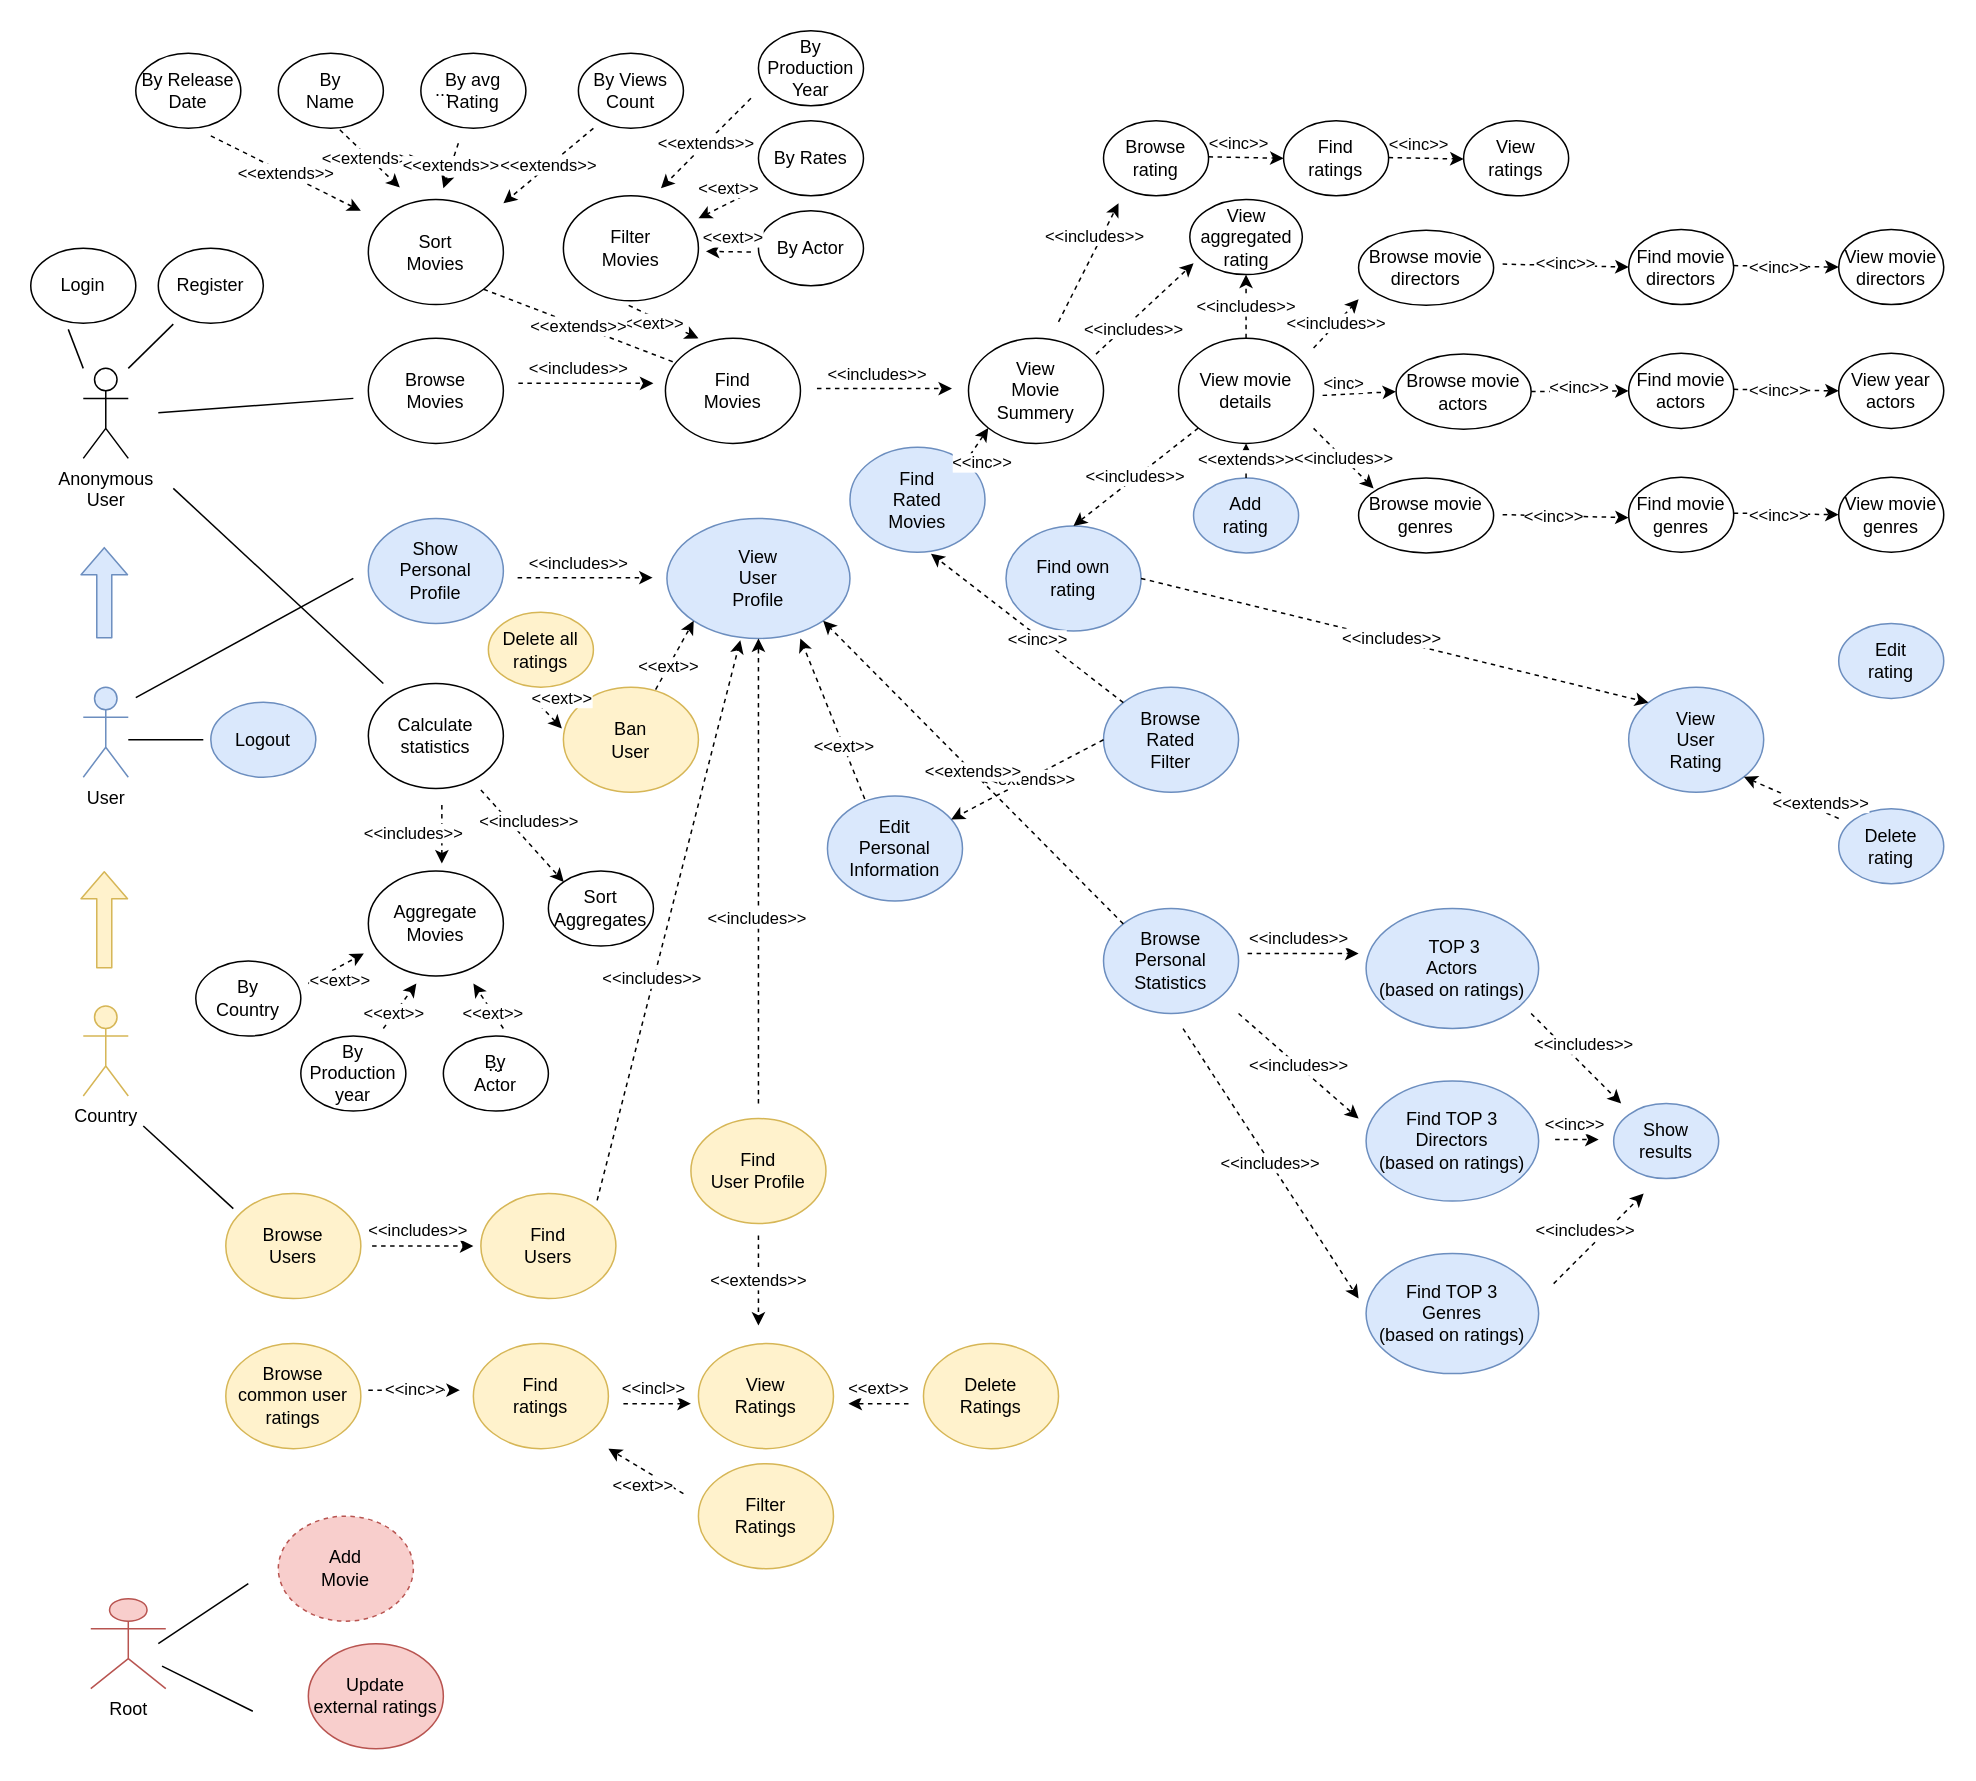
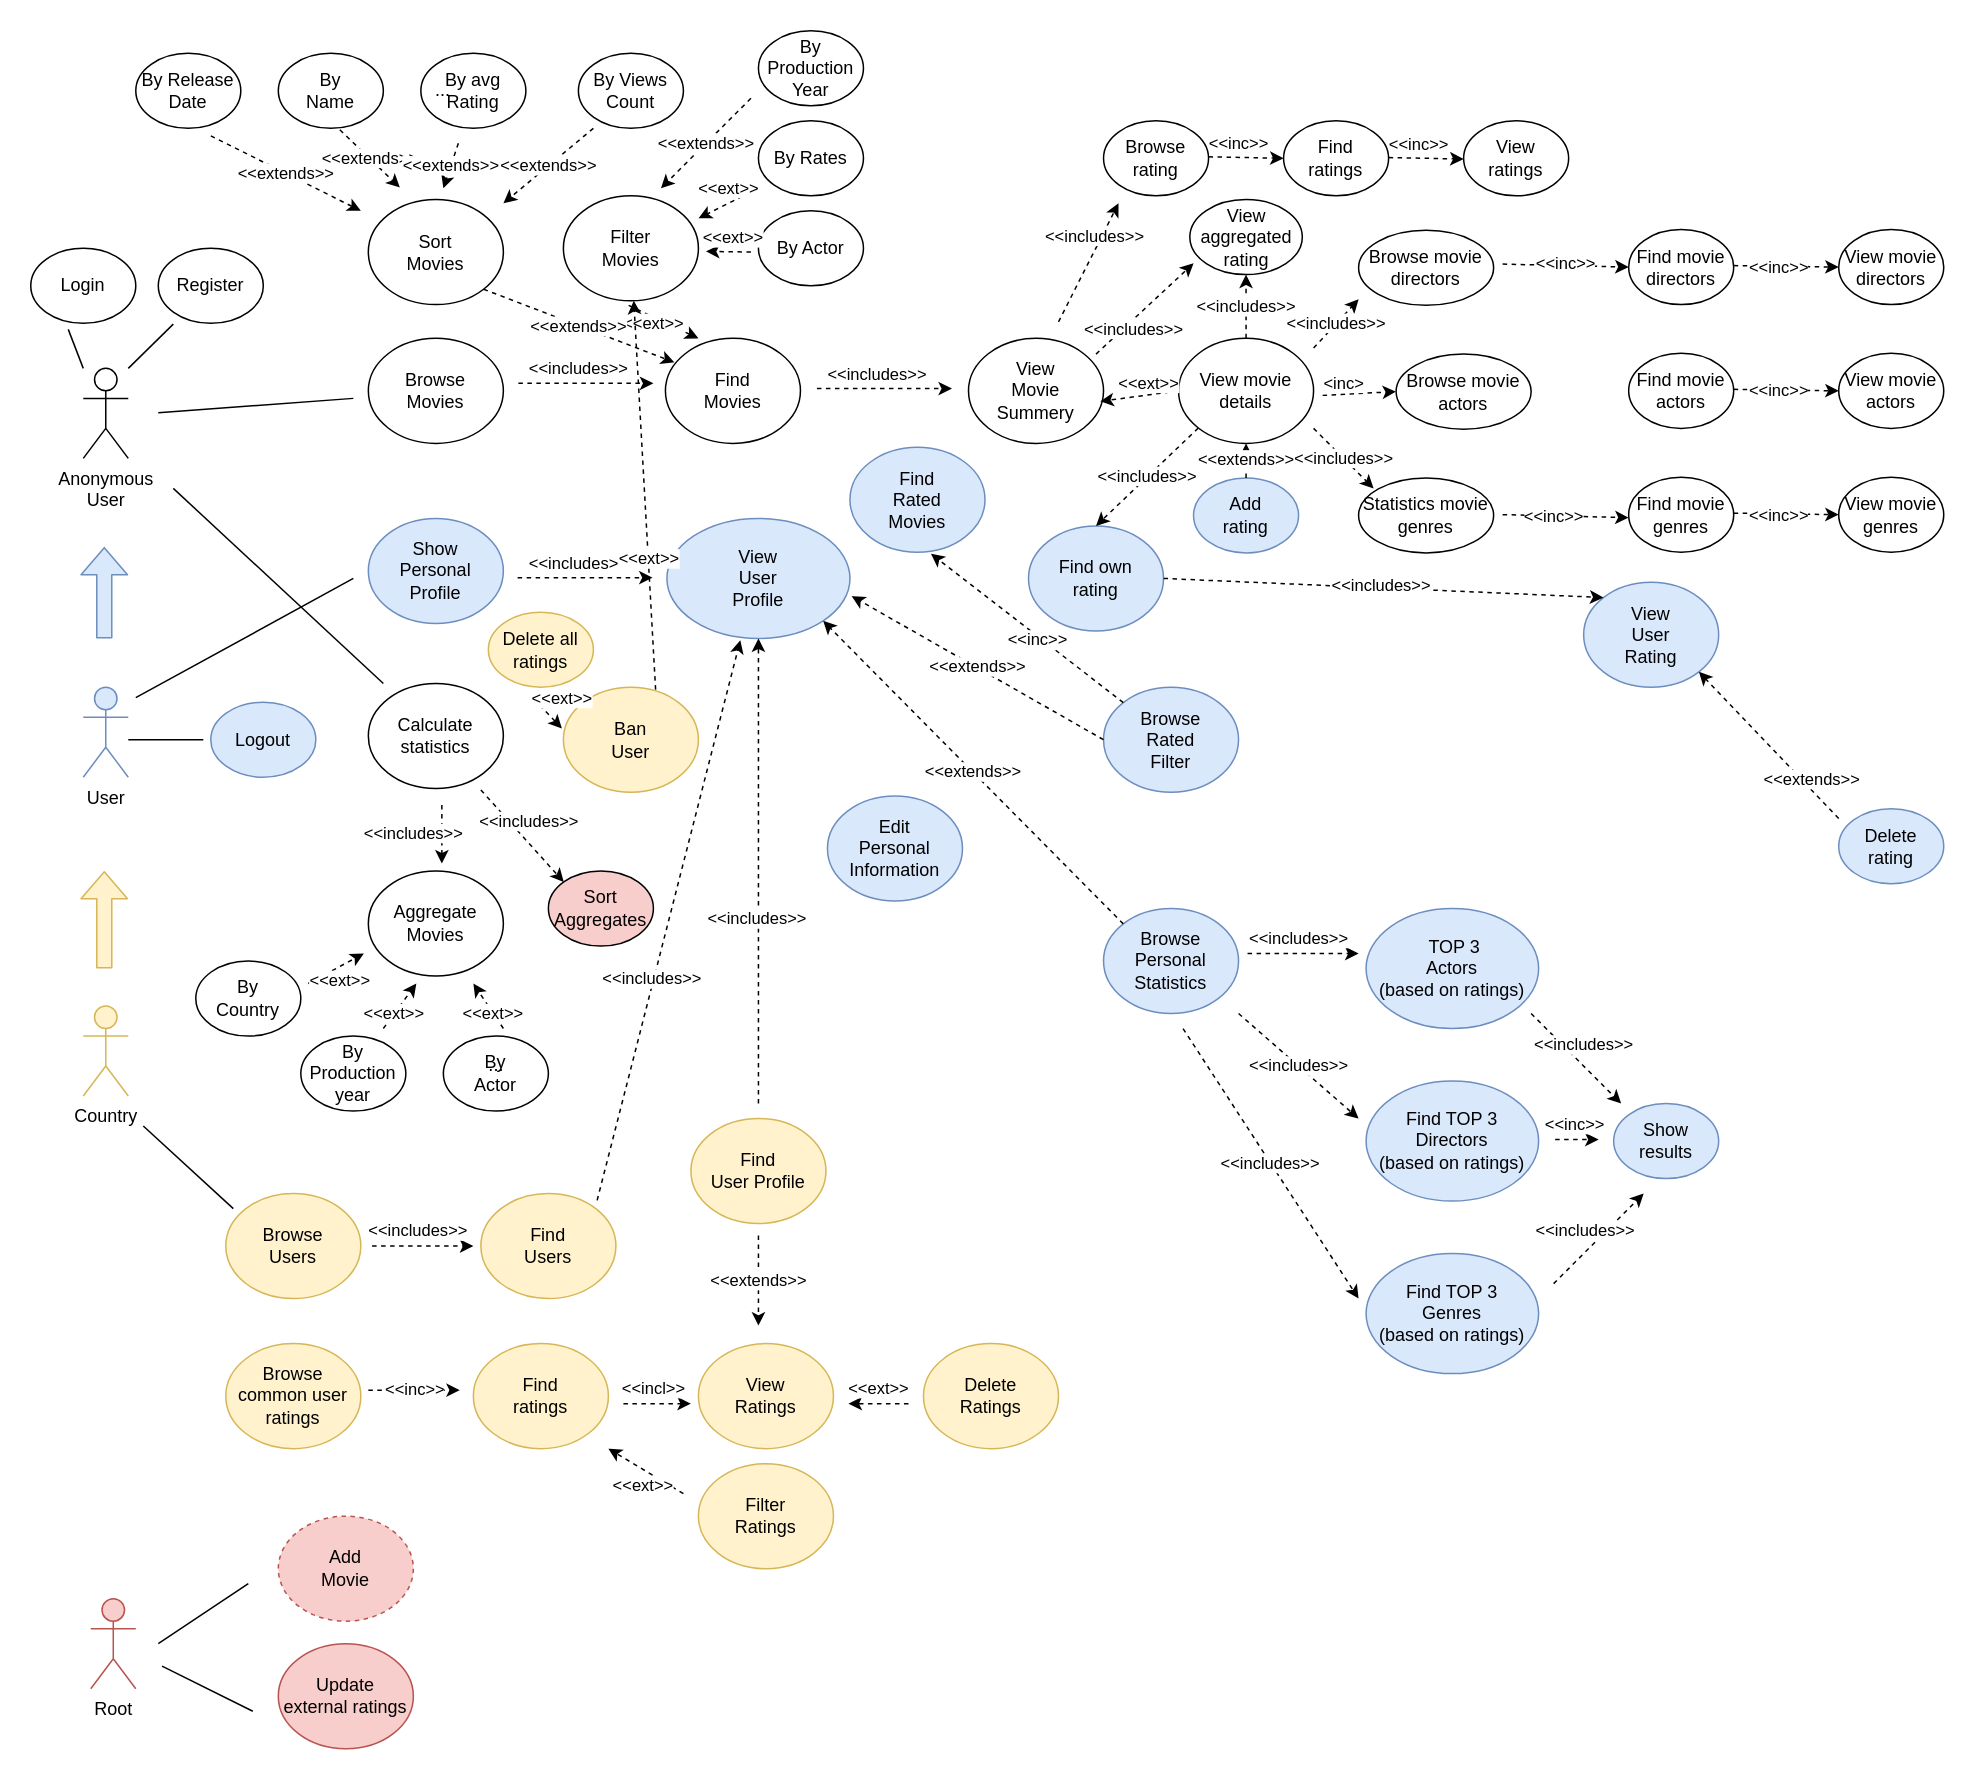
(668, 360) -> (663, 358)
(1574, 391) -> none
(1891, 391) -> (1891, 391)
none -> (1136, 396)
(974, 450) -> none
(1426, 515) -> (1426, 515)
(1073, 578) -> (1096, 578)
(671, 661) -> (645, 500)
(1891, 661) -> none
(821, 690) -> none
(1696, 740) -> (1651, 635)
(1031, 777) -> (1035, 700)
(601, 908) -> (601, 908)
(128, 1643) -> (113, 1643)
(376, 1696) -> (346, 1696)
